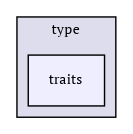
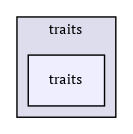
(66, 30) -> (66, 30)
